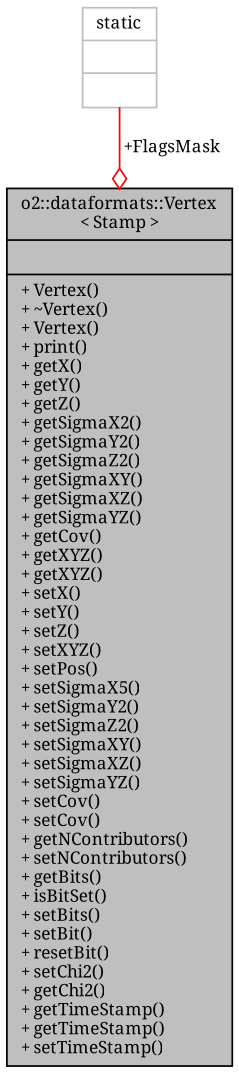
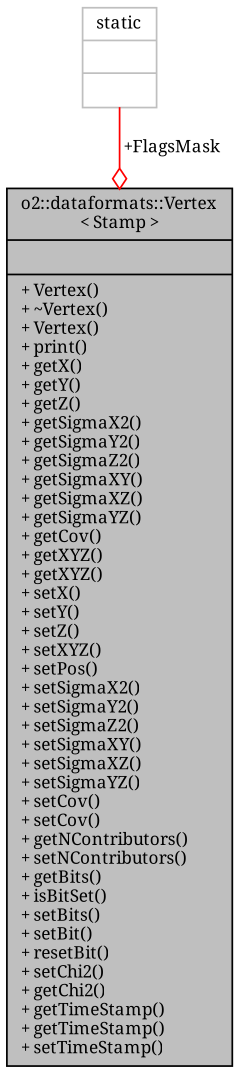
(81, 688) -> (81, 688)
